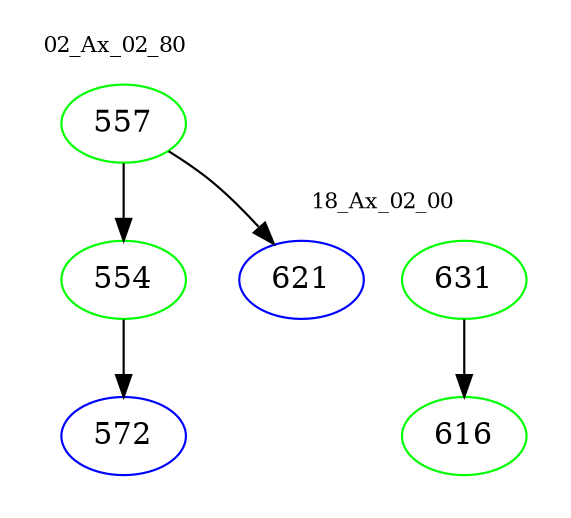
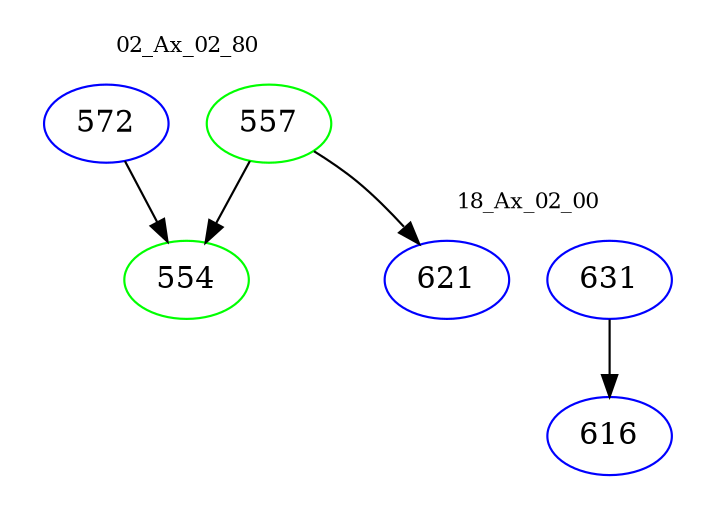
(464, 280) -> (610, 280)
(124, 347) -> (141, 192)
(464, 436) -> (610, 436)
